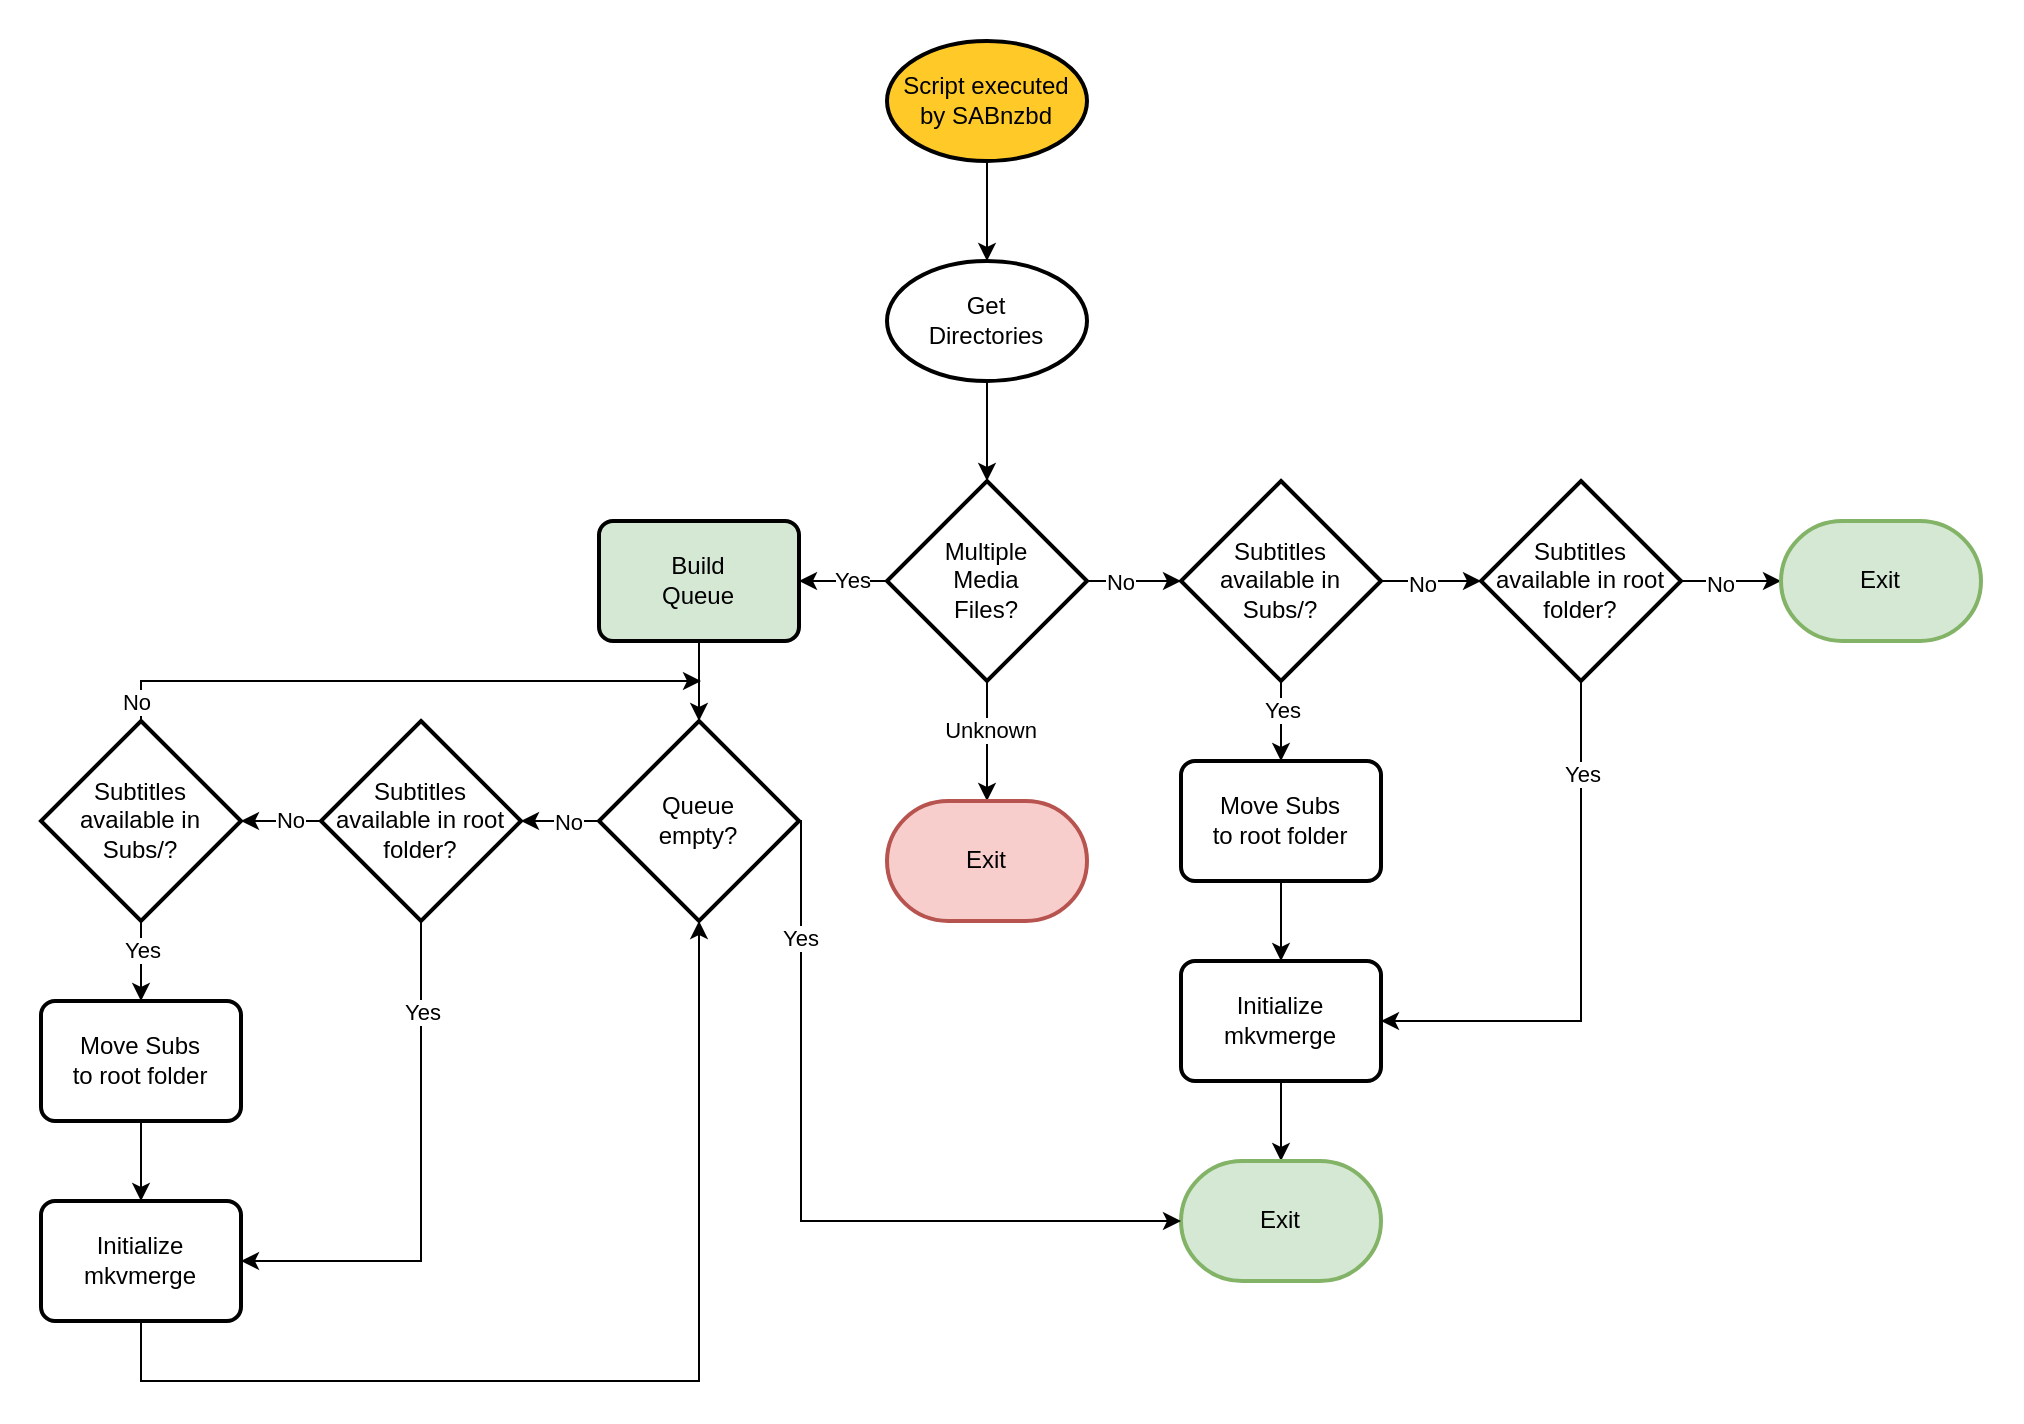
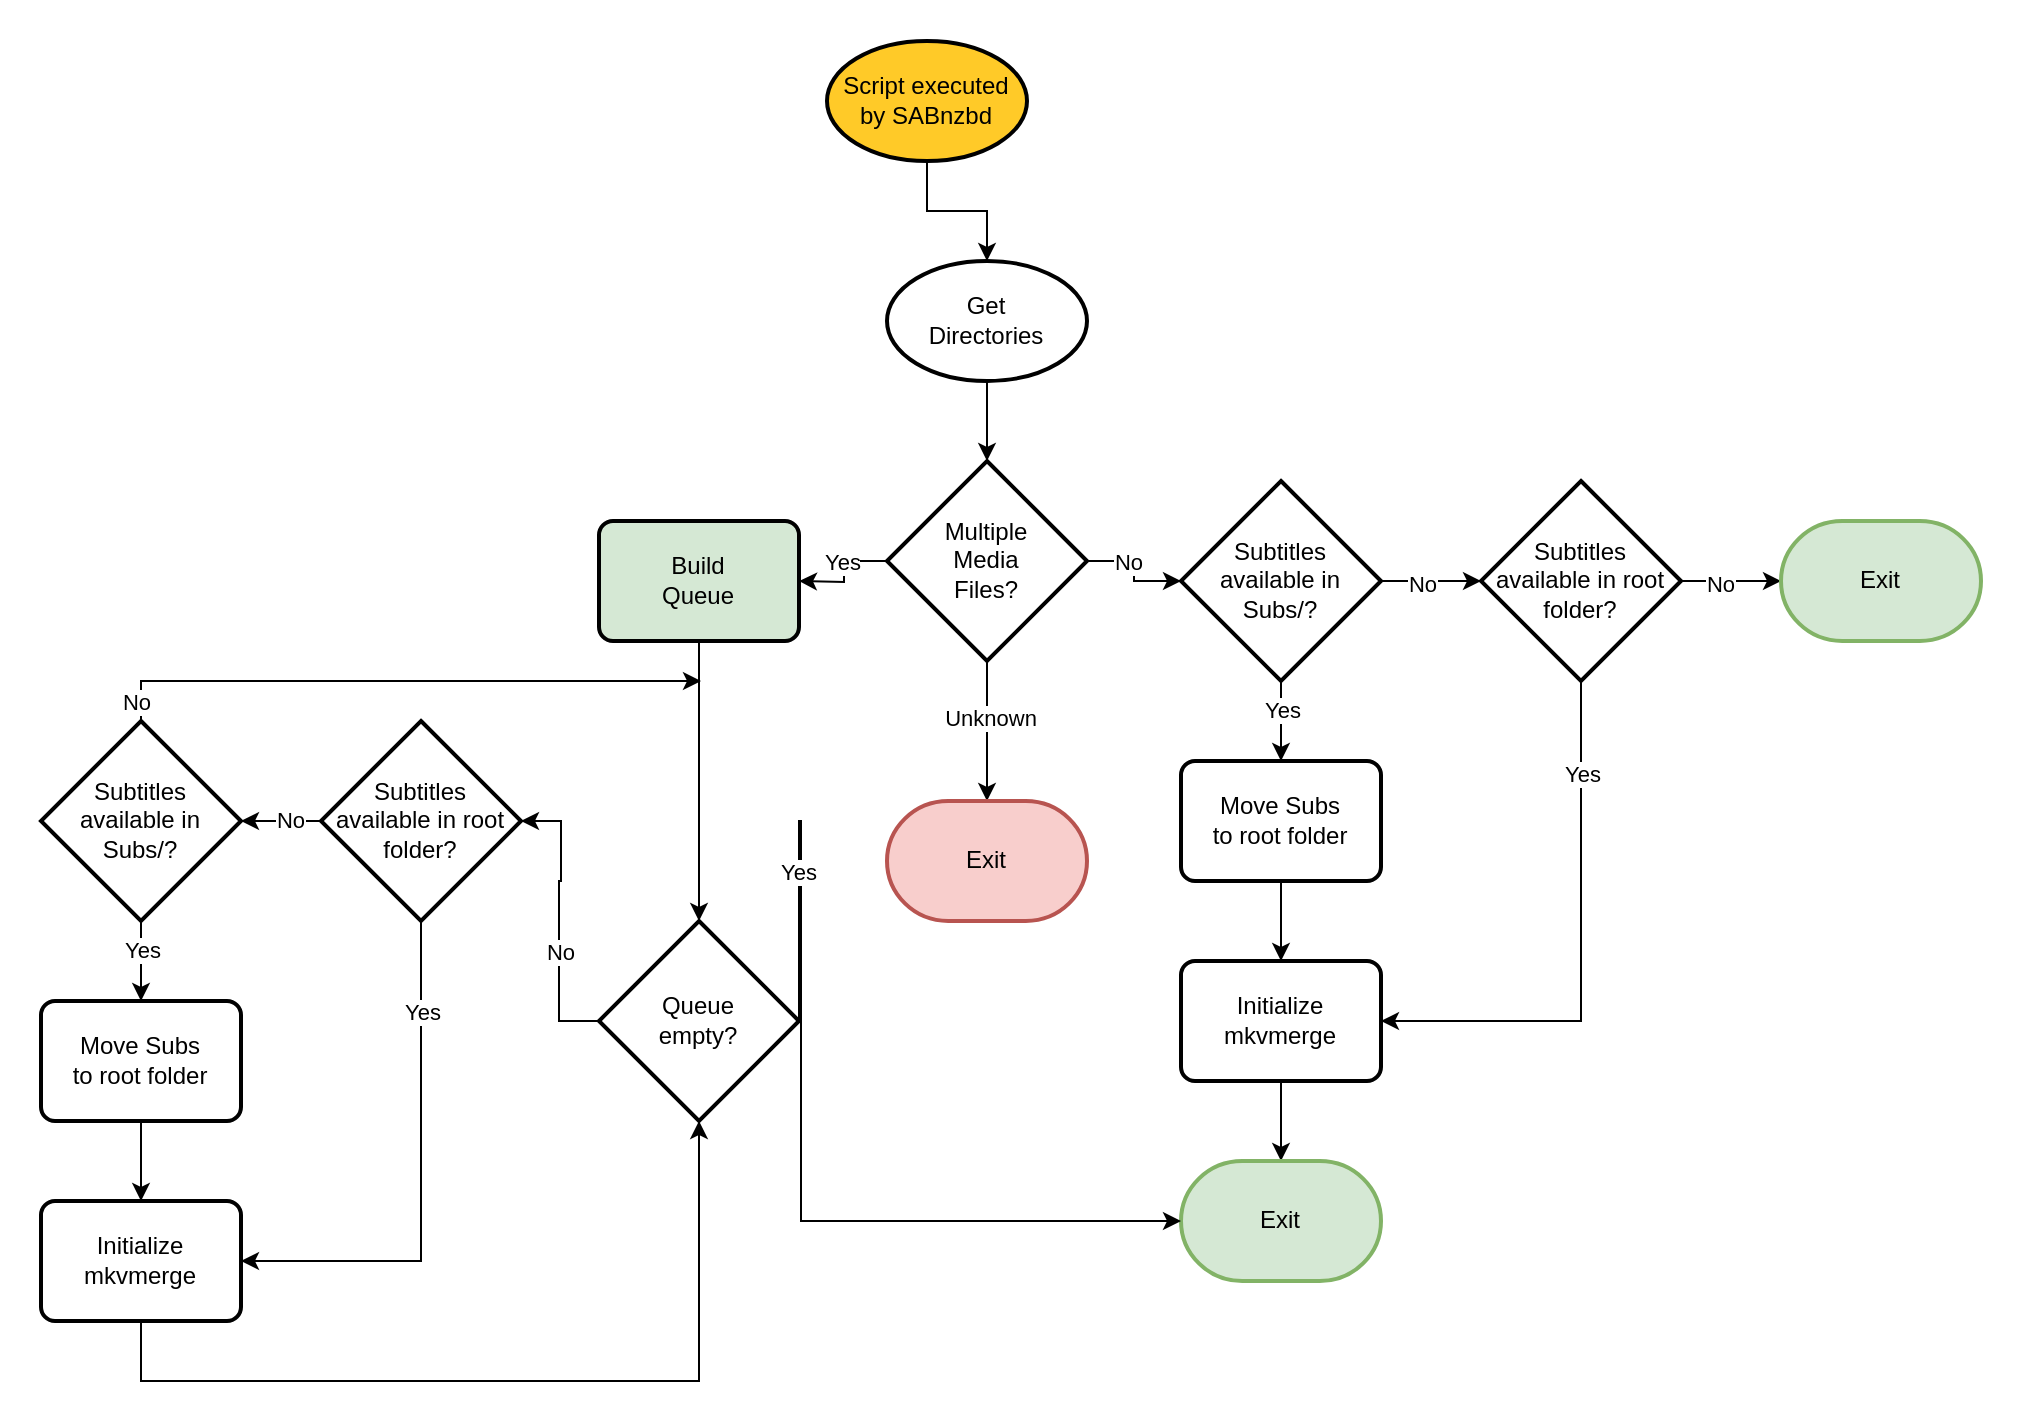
(987, 101) -> (927, 101)
(987, 581) -> (987, 561)
(699, 821) -> (699, 1021)
